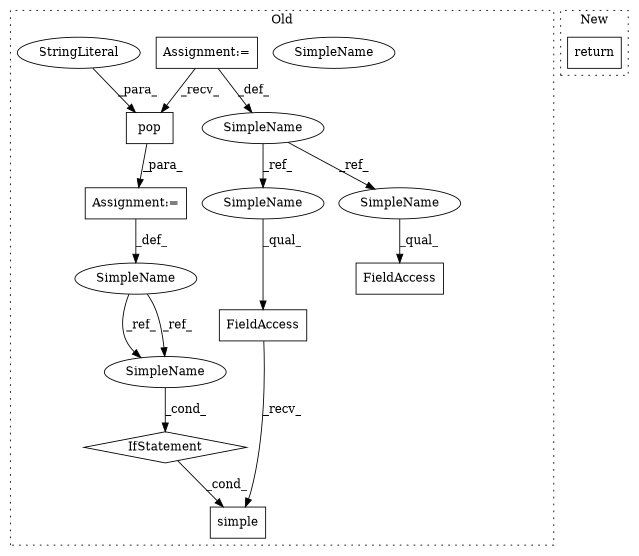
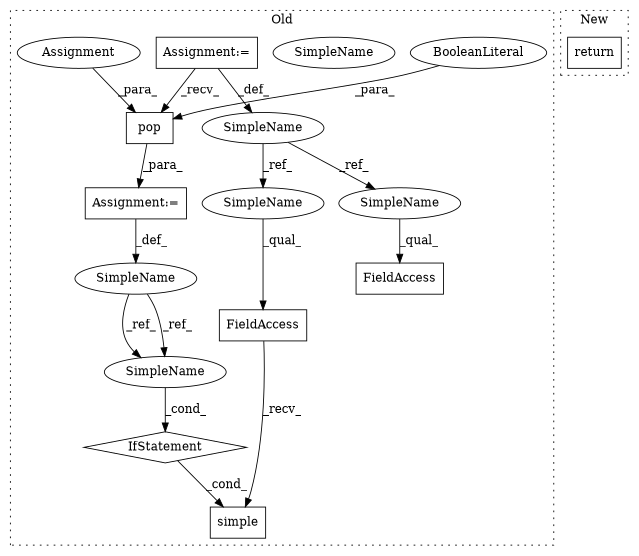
(79, 53) -> (79, 53)
none -> (478, 53)
